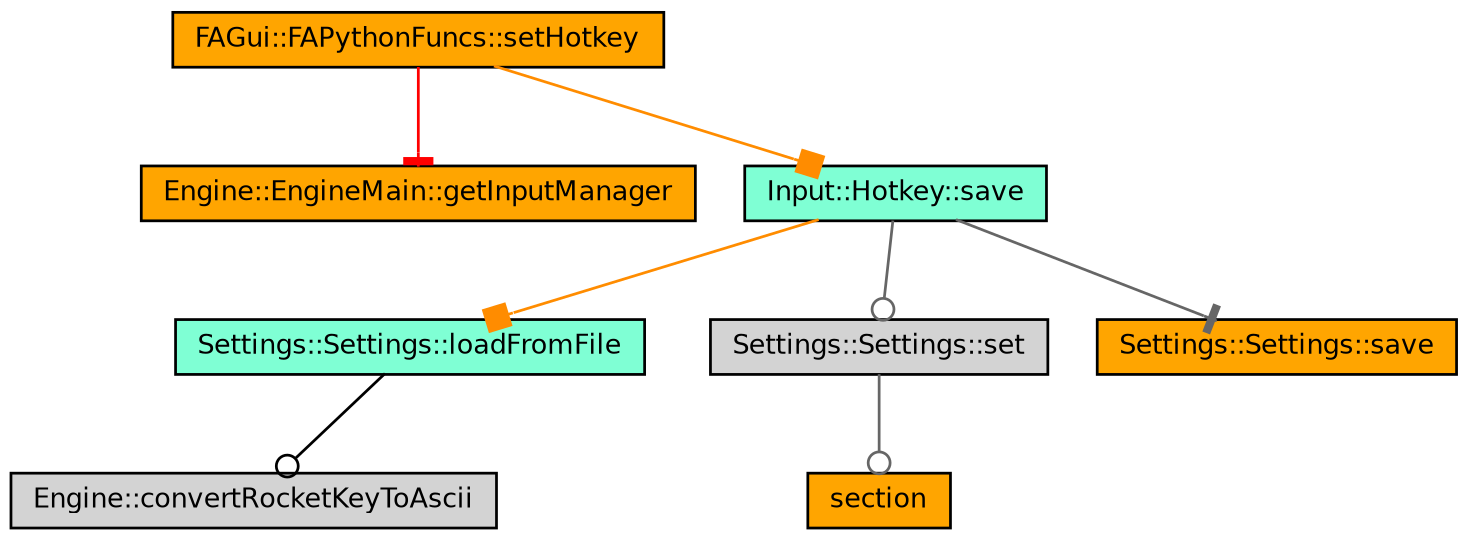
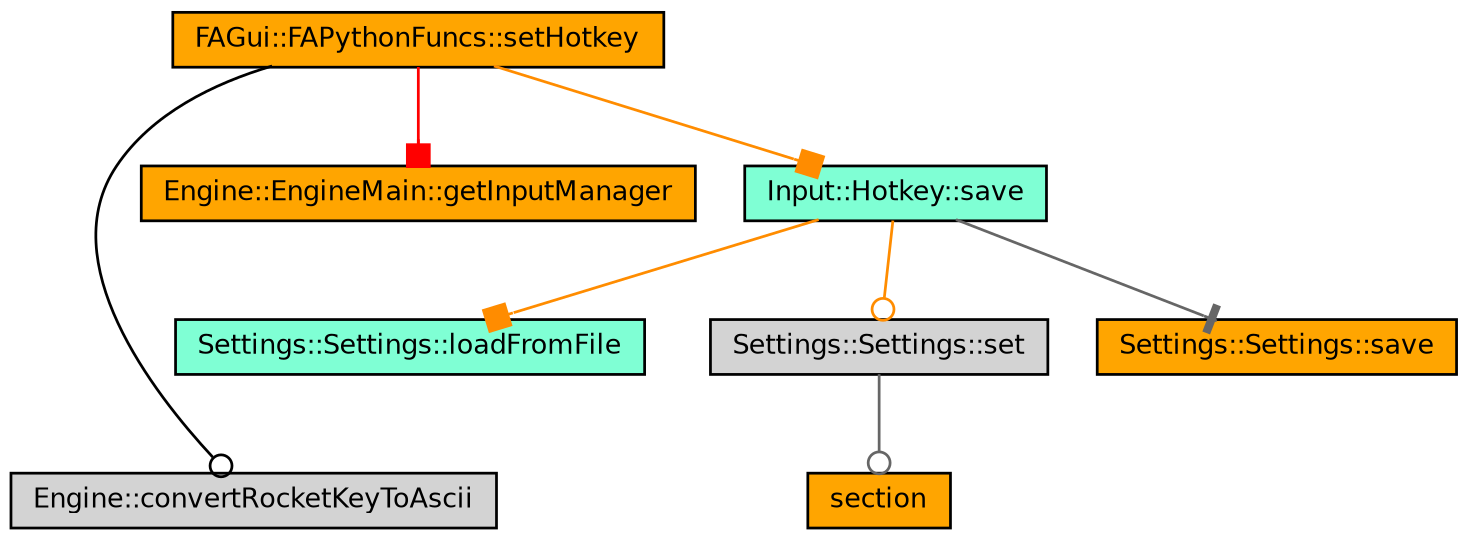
(418, 110) -> (418, 110)
(889, 259) -> (889, 259)
(340, 416) -> (97, 233)
